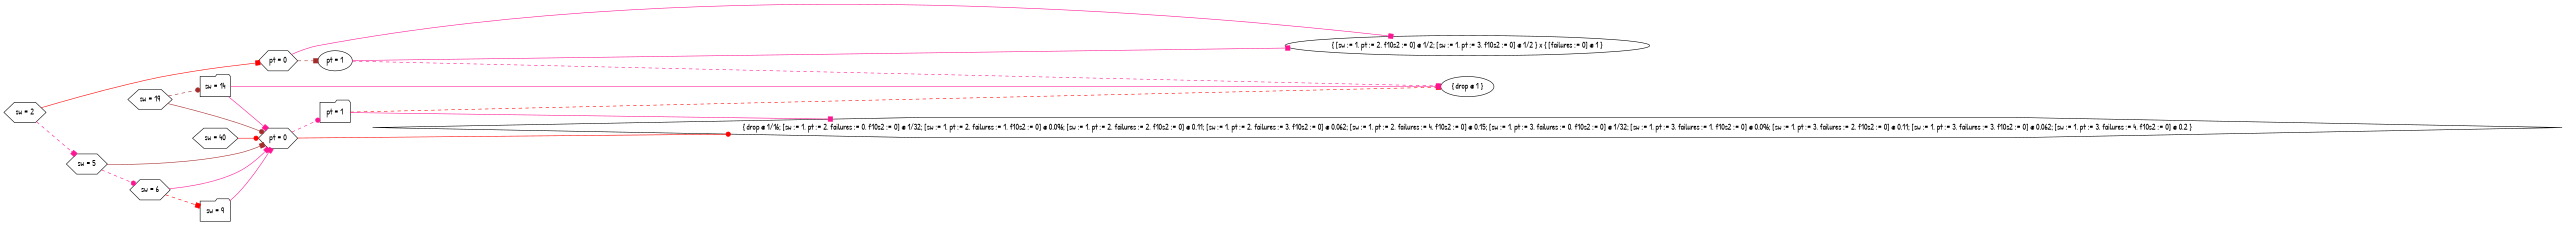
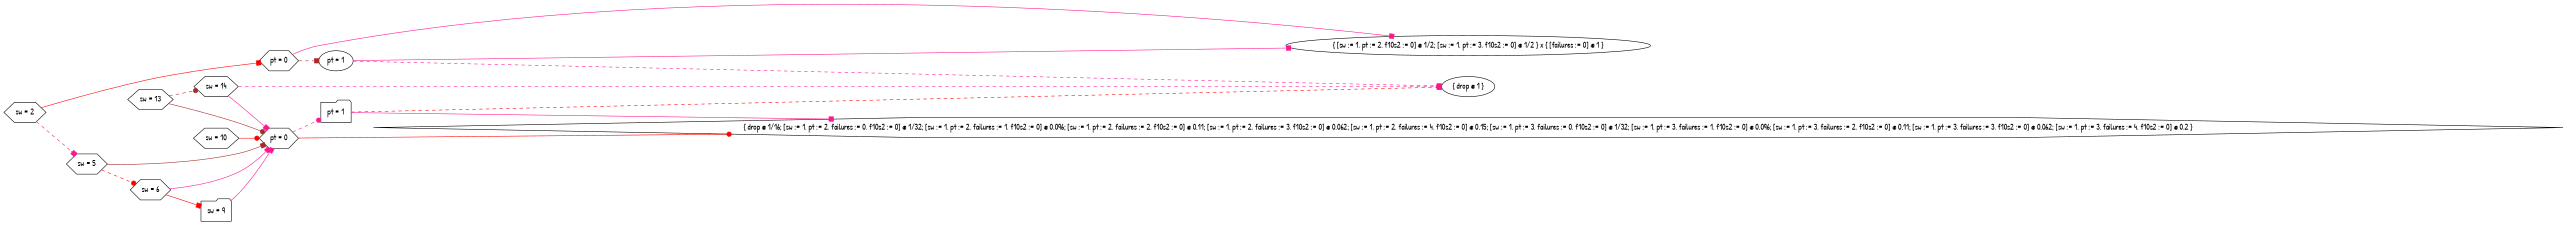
(215, 87) -> (216, 87)
(833, 87) -> (837, 87)
(150, 100) -> (150, 100)
(215, 138) -> (216, 138)
(116, 176) -> (117, 176)
(180, 200) -> (181, 200)
